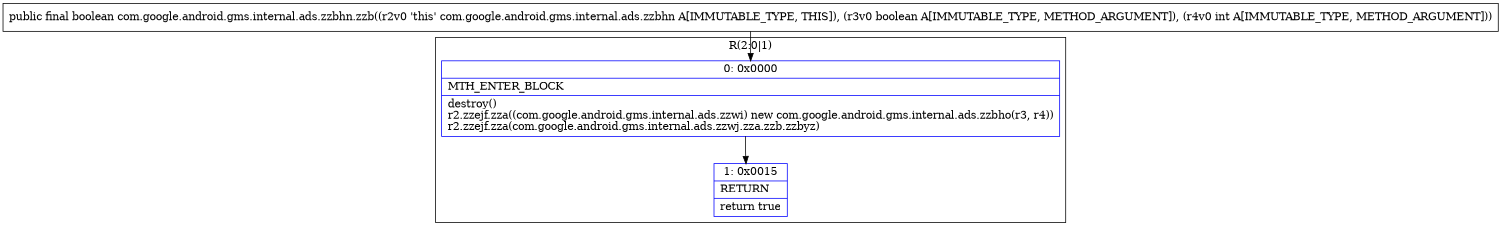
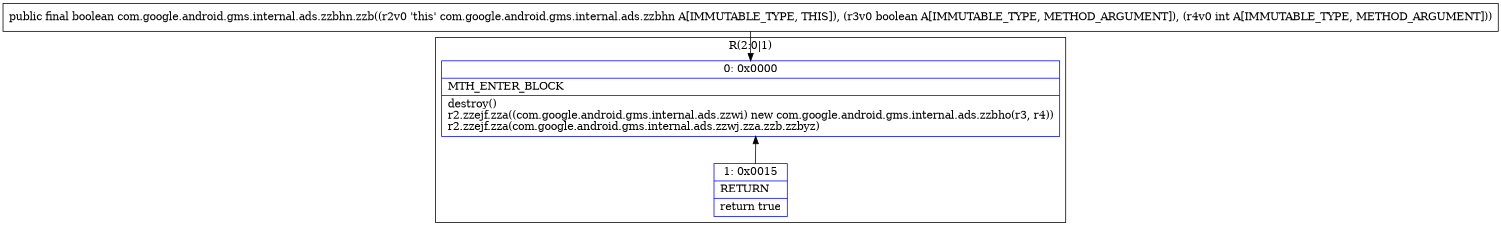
(746, 146) -> (756, 154)
